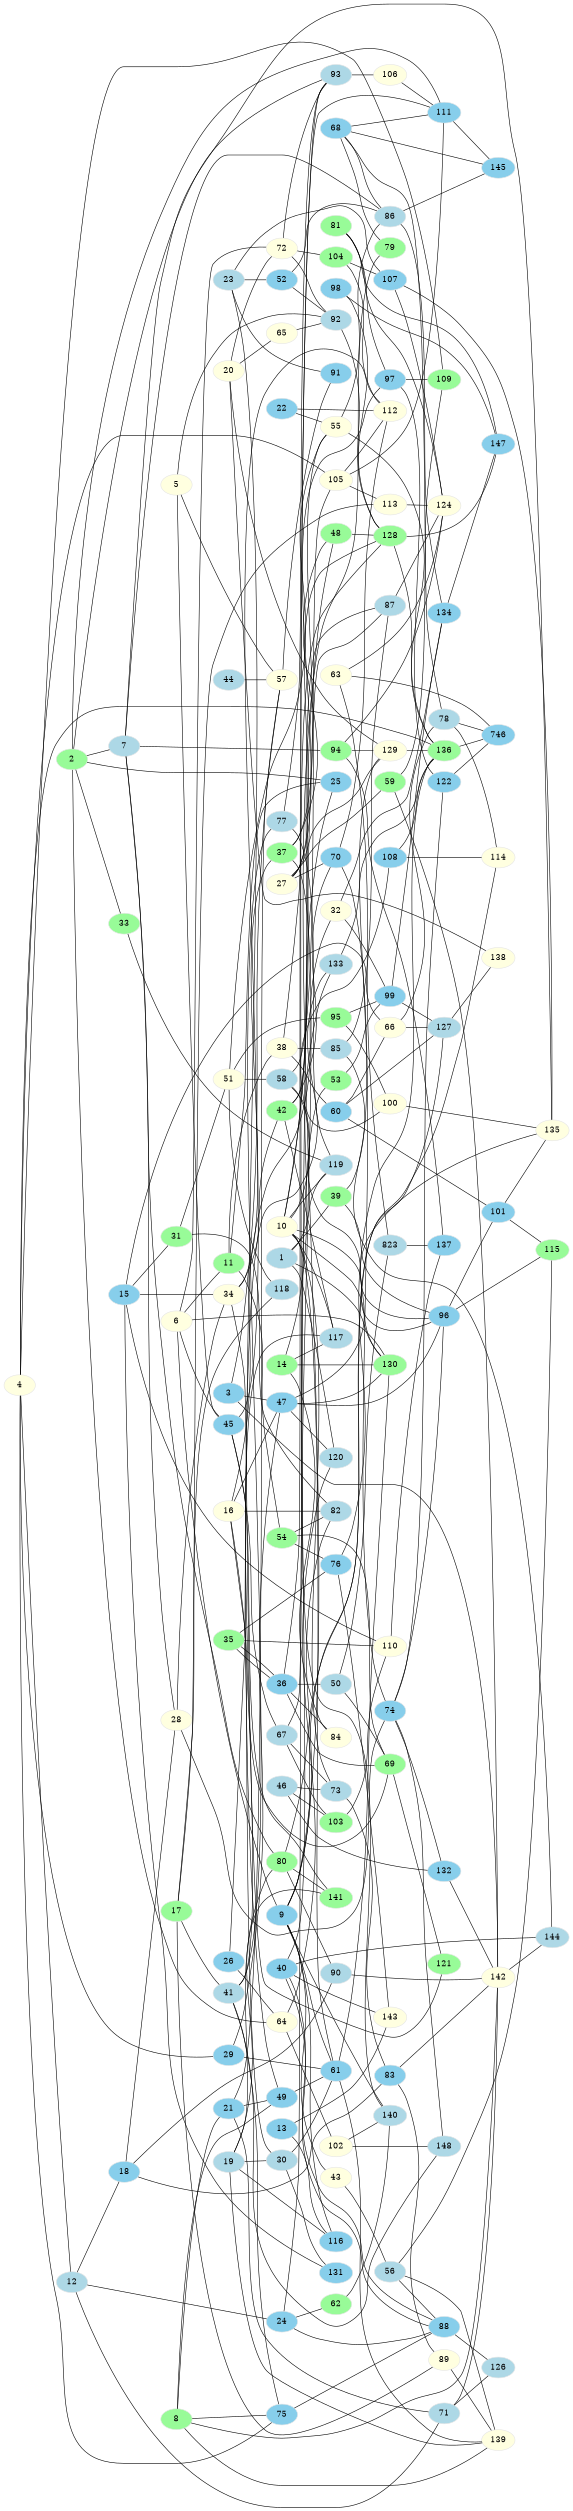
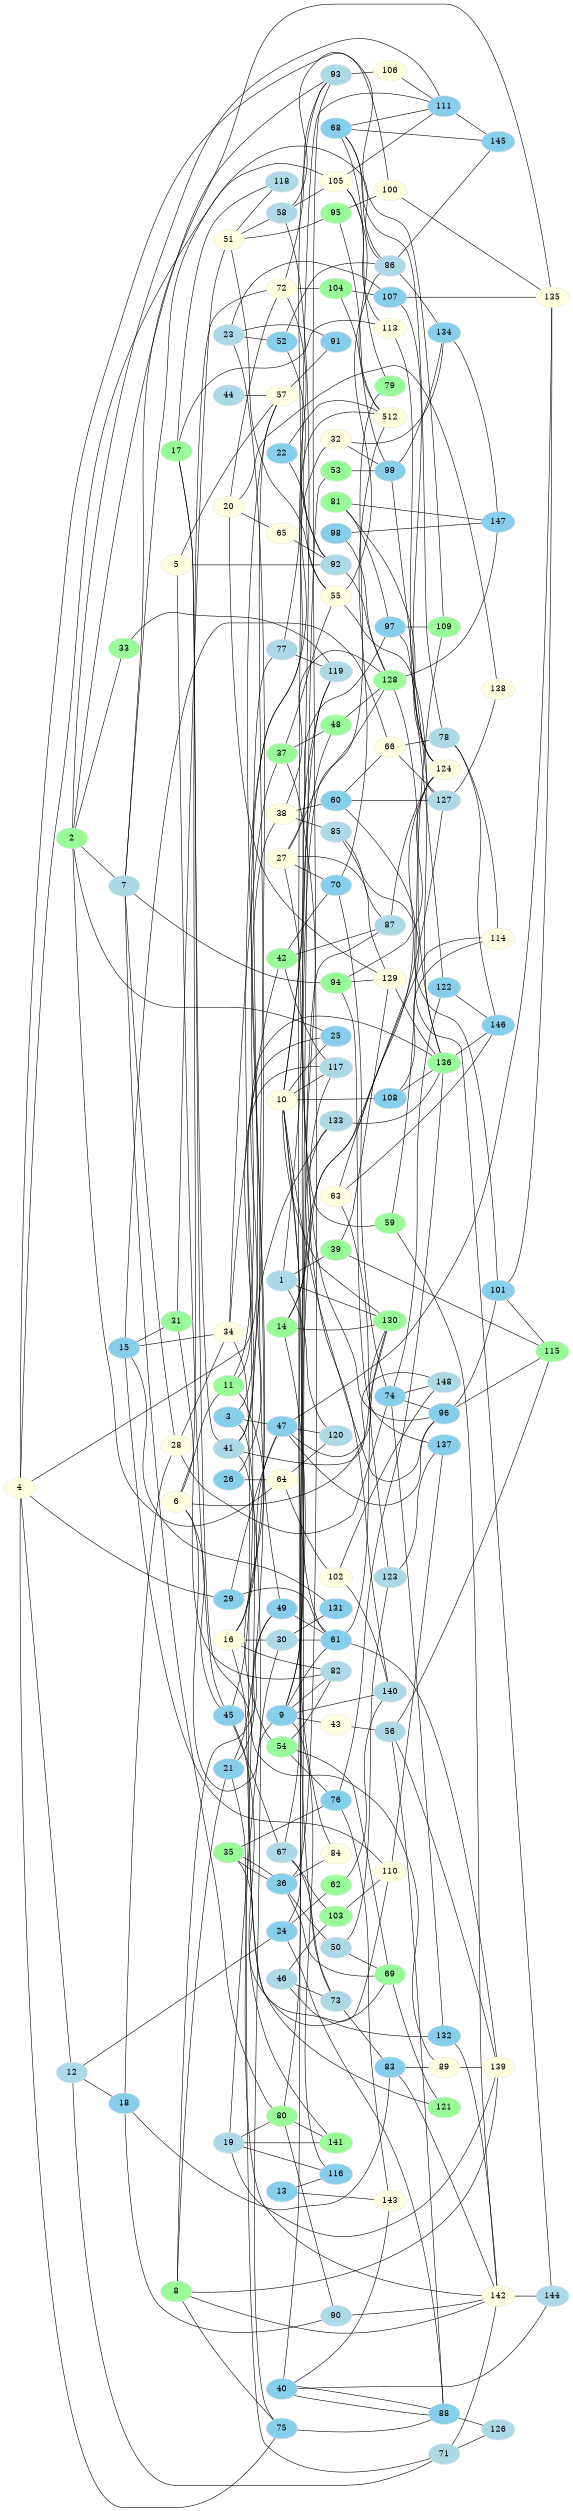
(390, 411) -> (390, 417)
(498, 735) -> (498, 1025)
(390, 1245) -> (390, 1577)
(371, 1276) -> (444, 1301)
